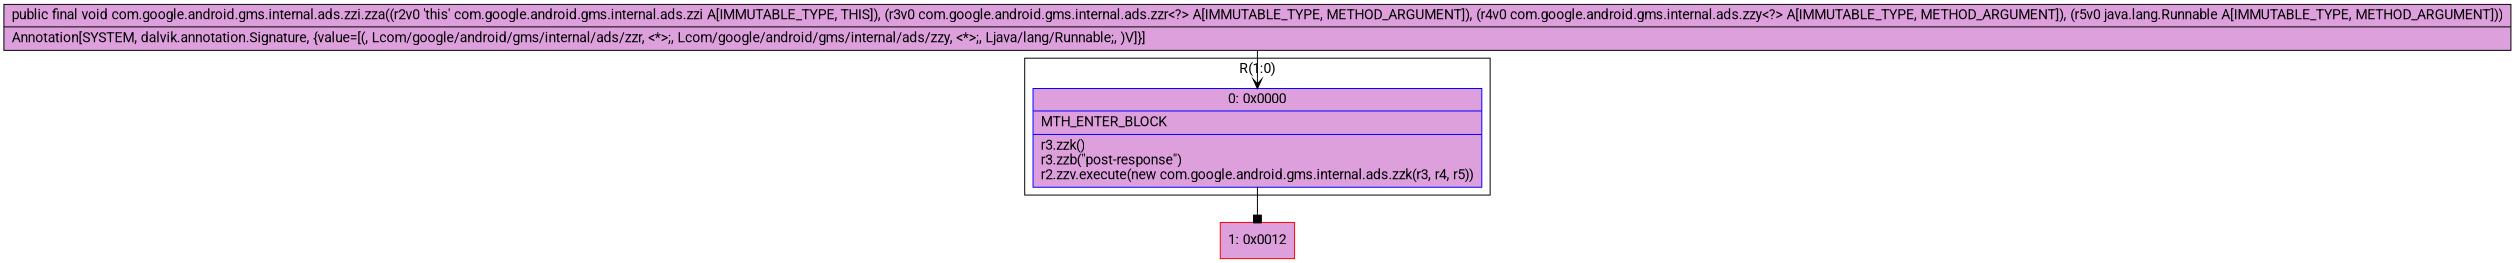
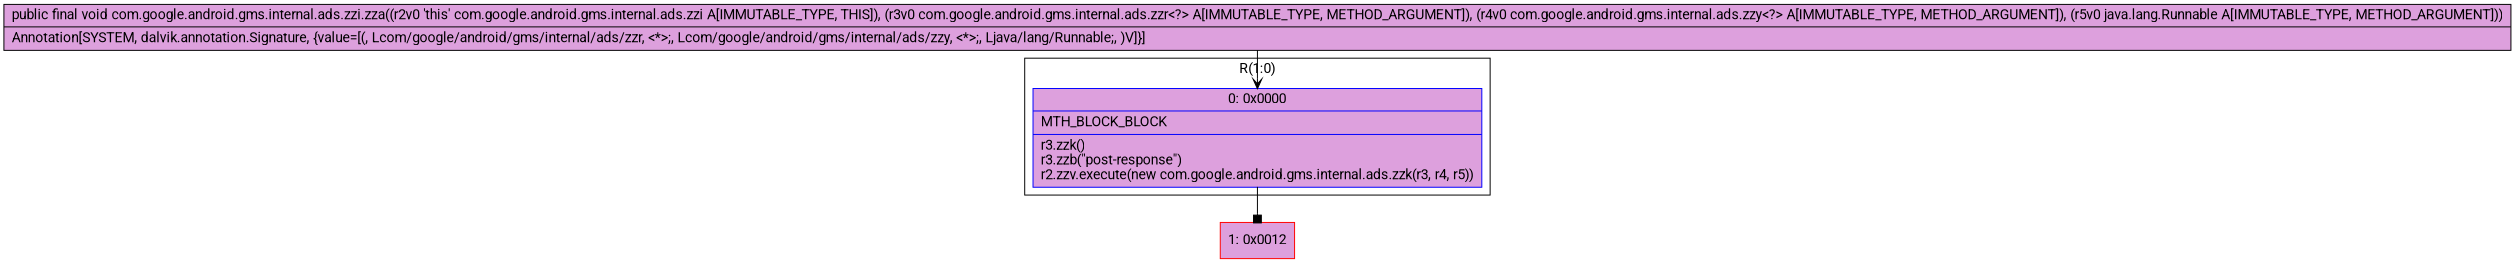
(1104, 122) -> (1104, 122)
